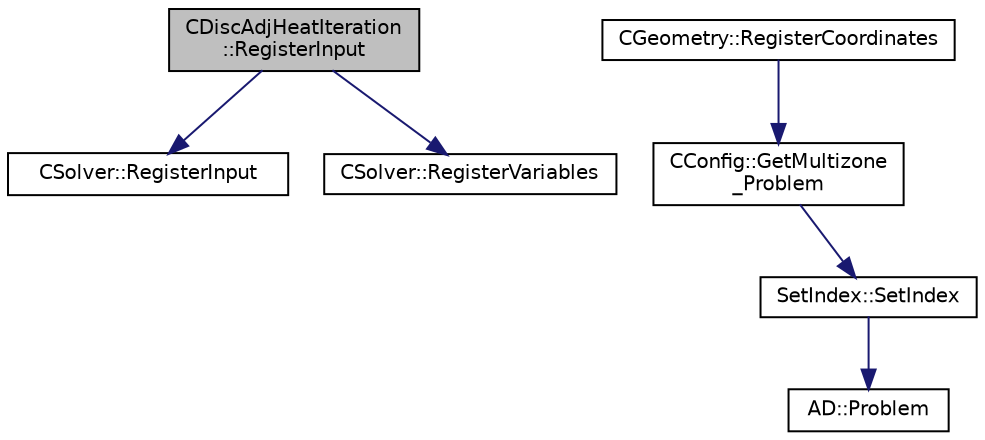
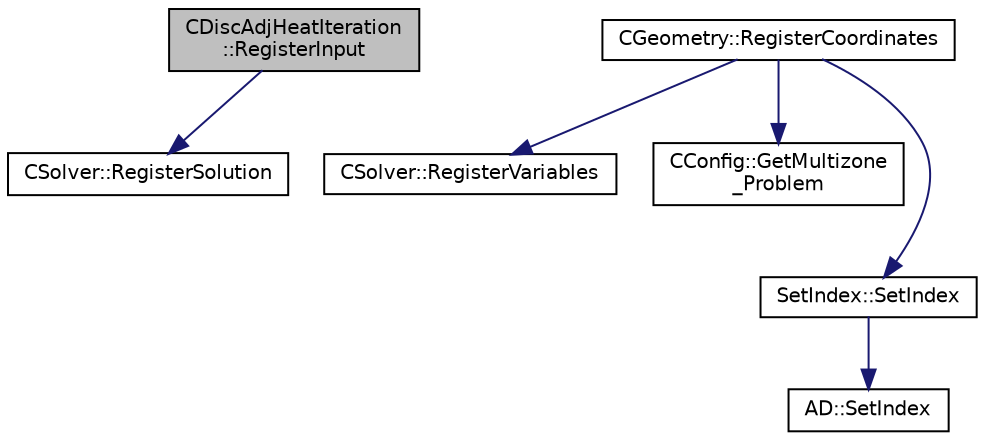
(381, 106) -> (634, 103)
(148, 174) -> (148, 174)
(821, 233) -> (921, 140)
(869, 410) -> (869, 410)
